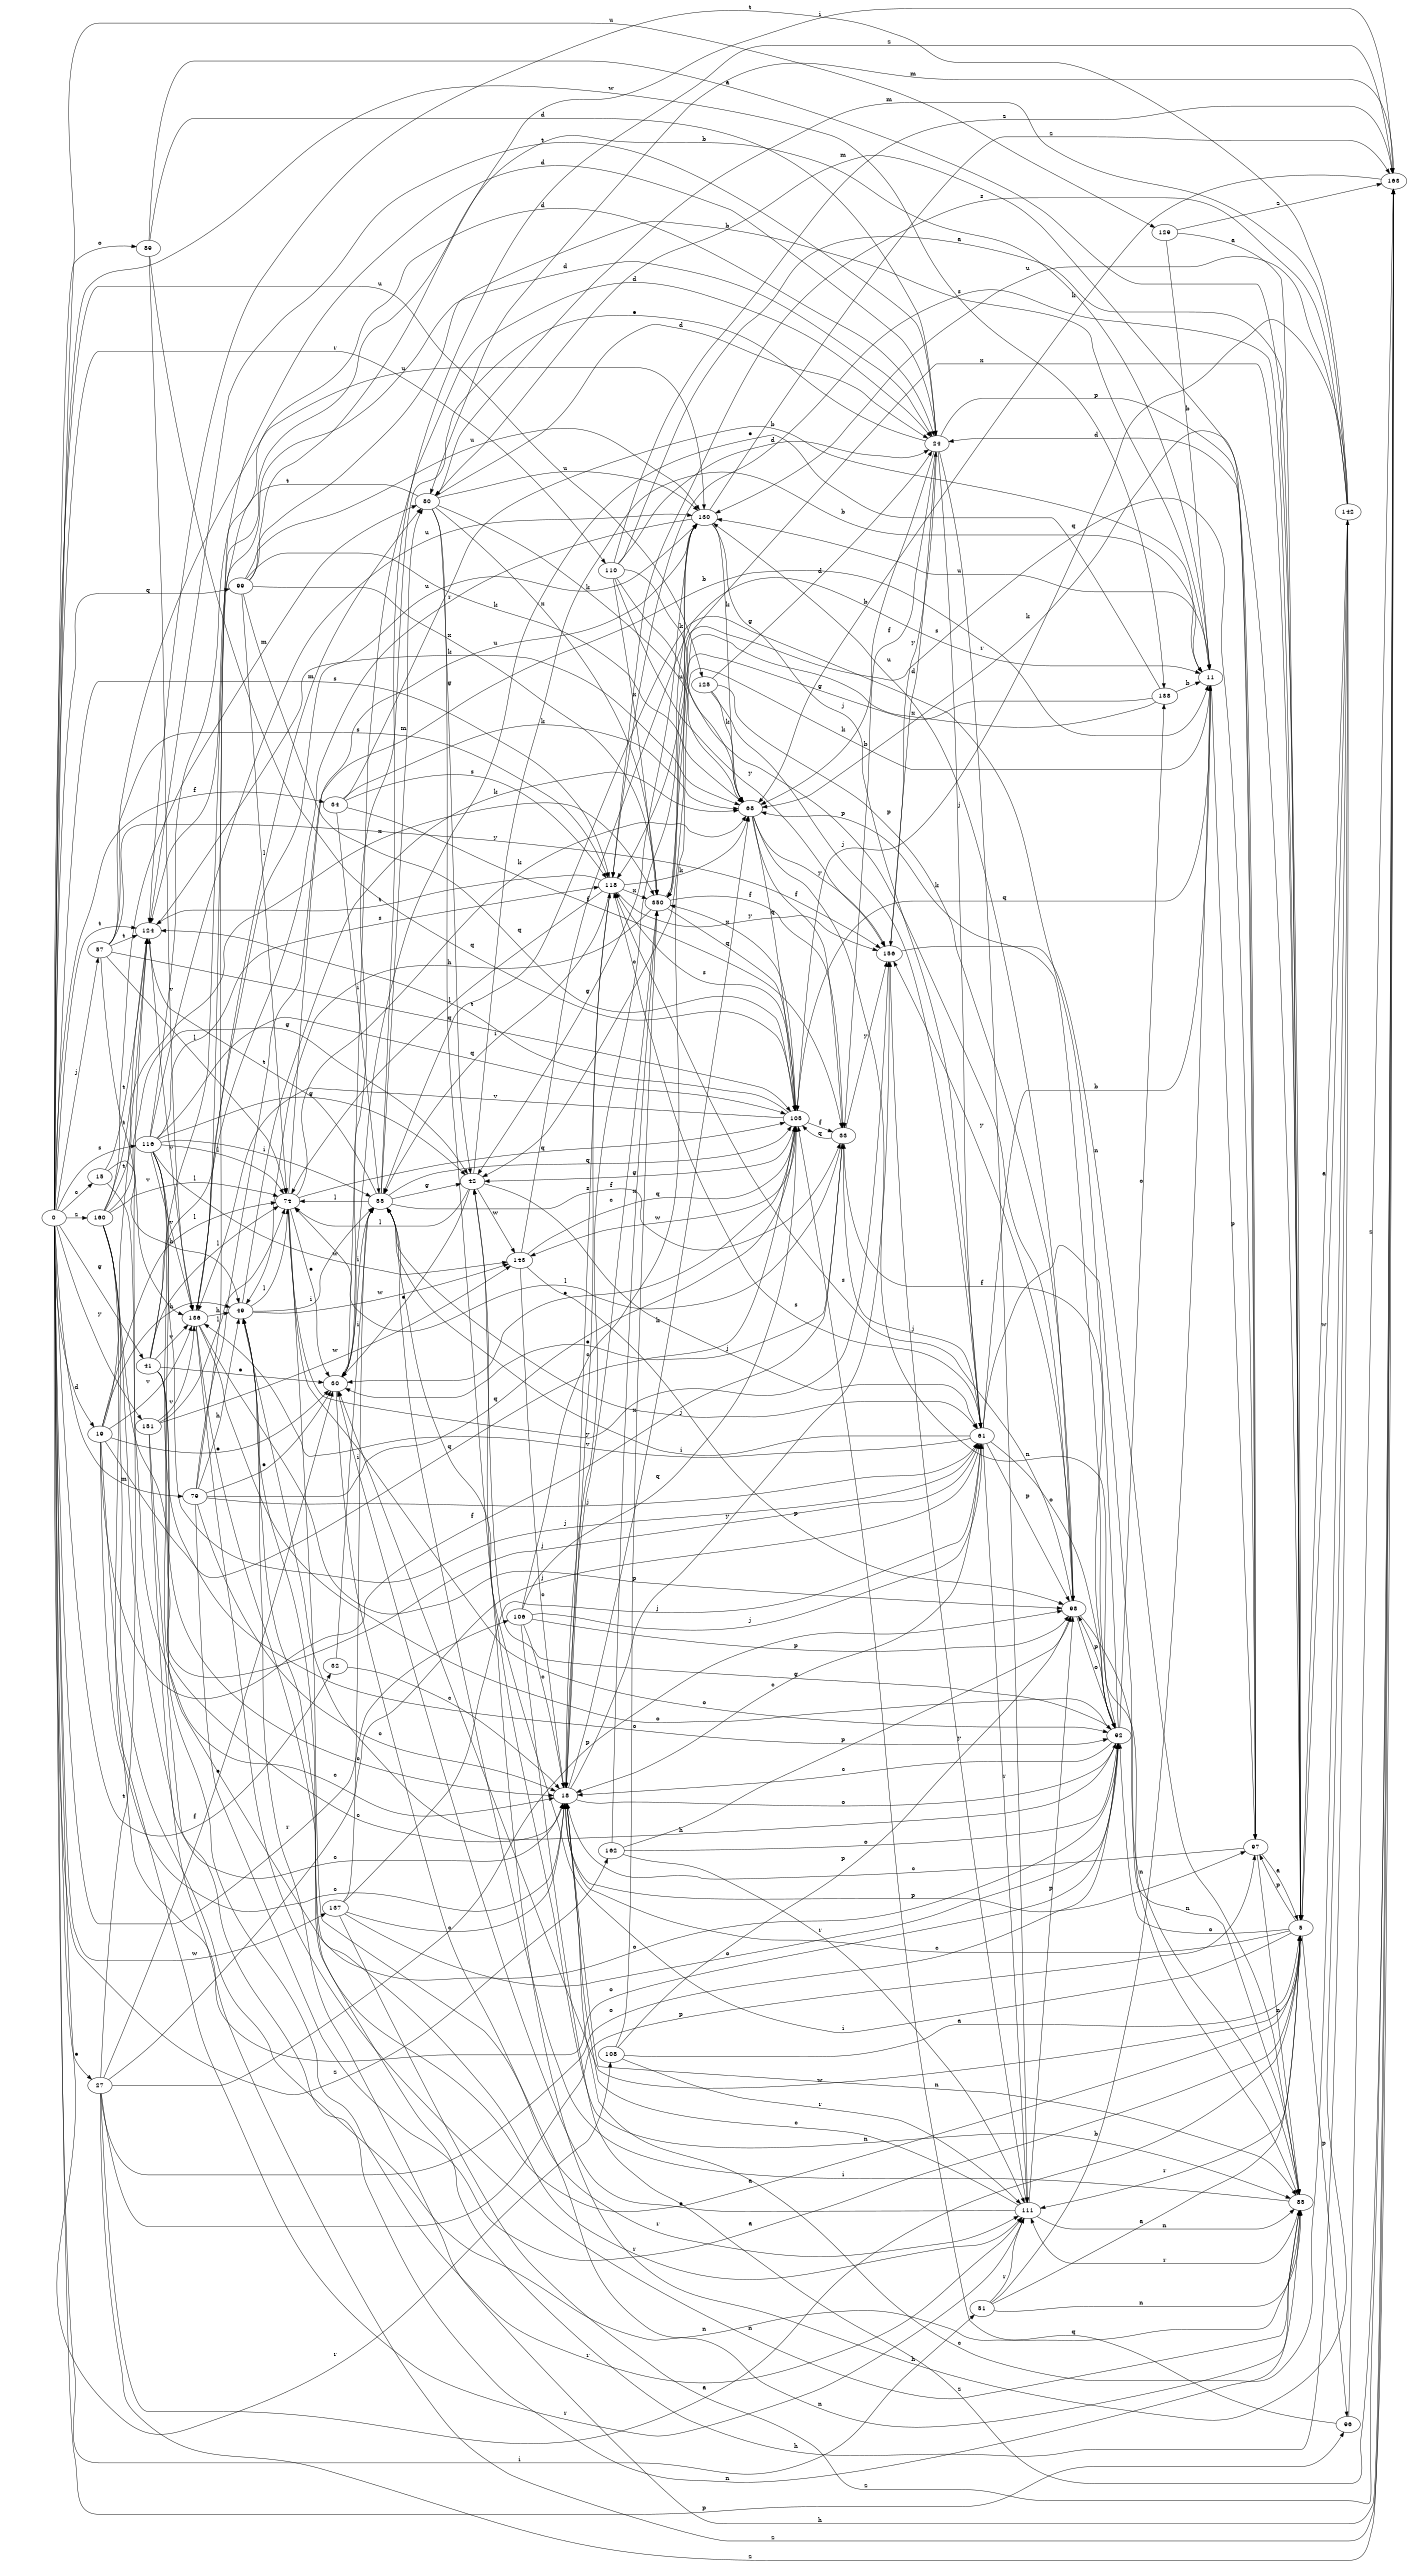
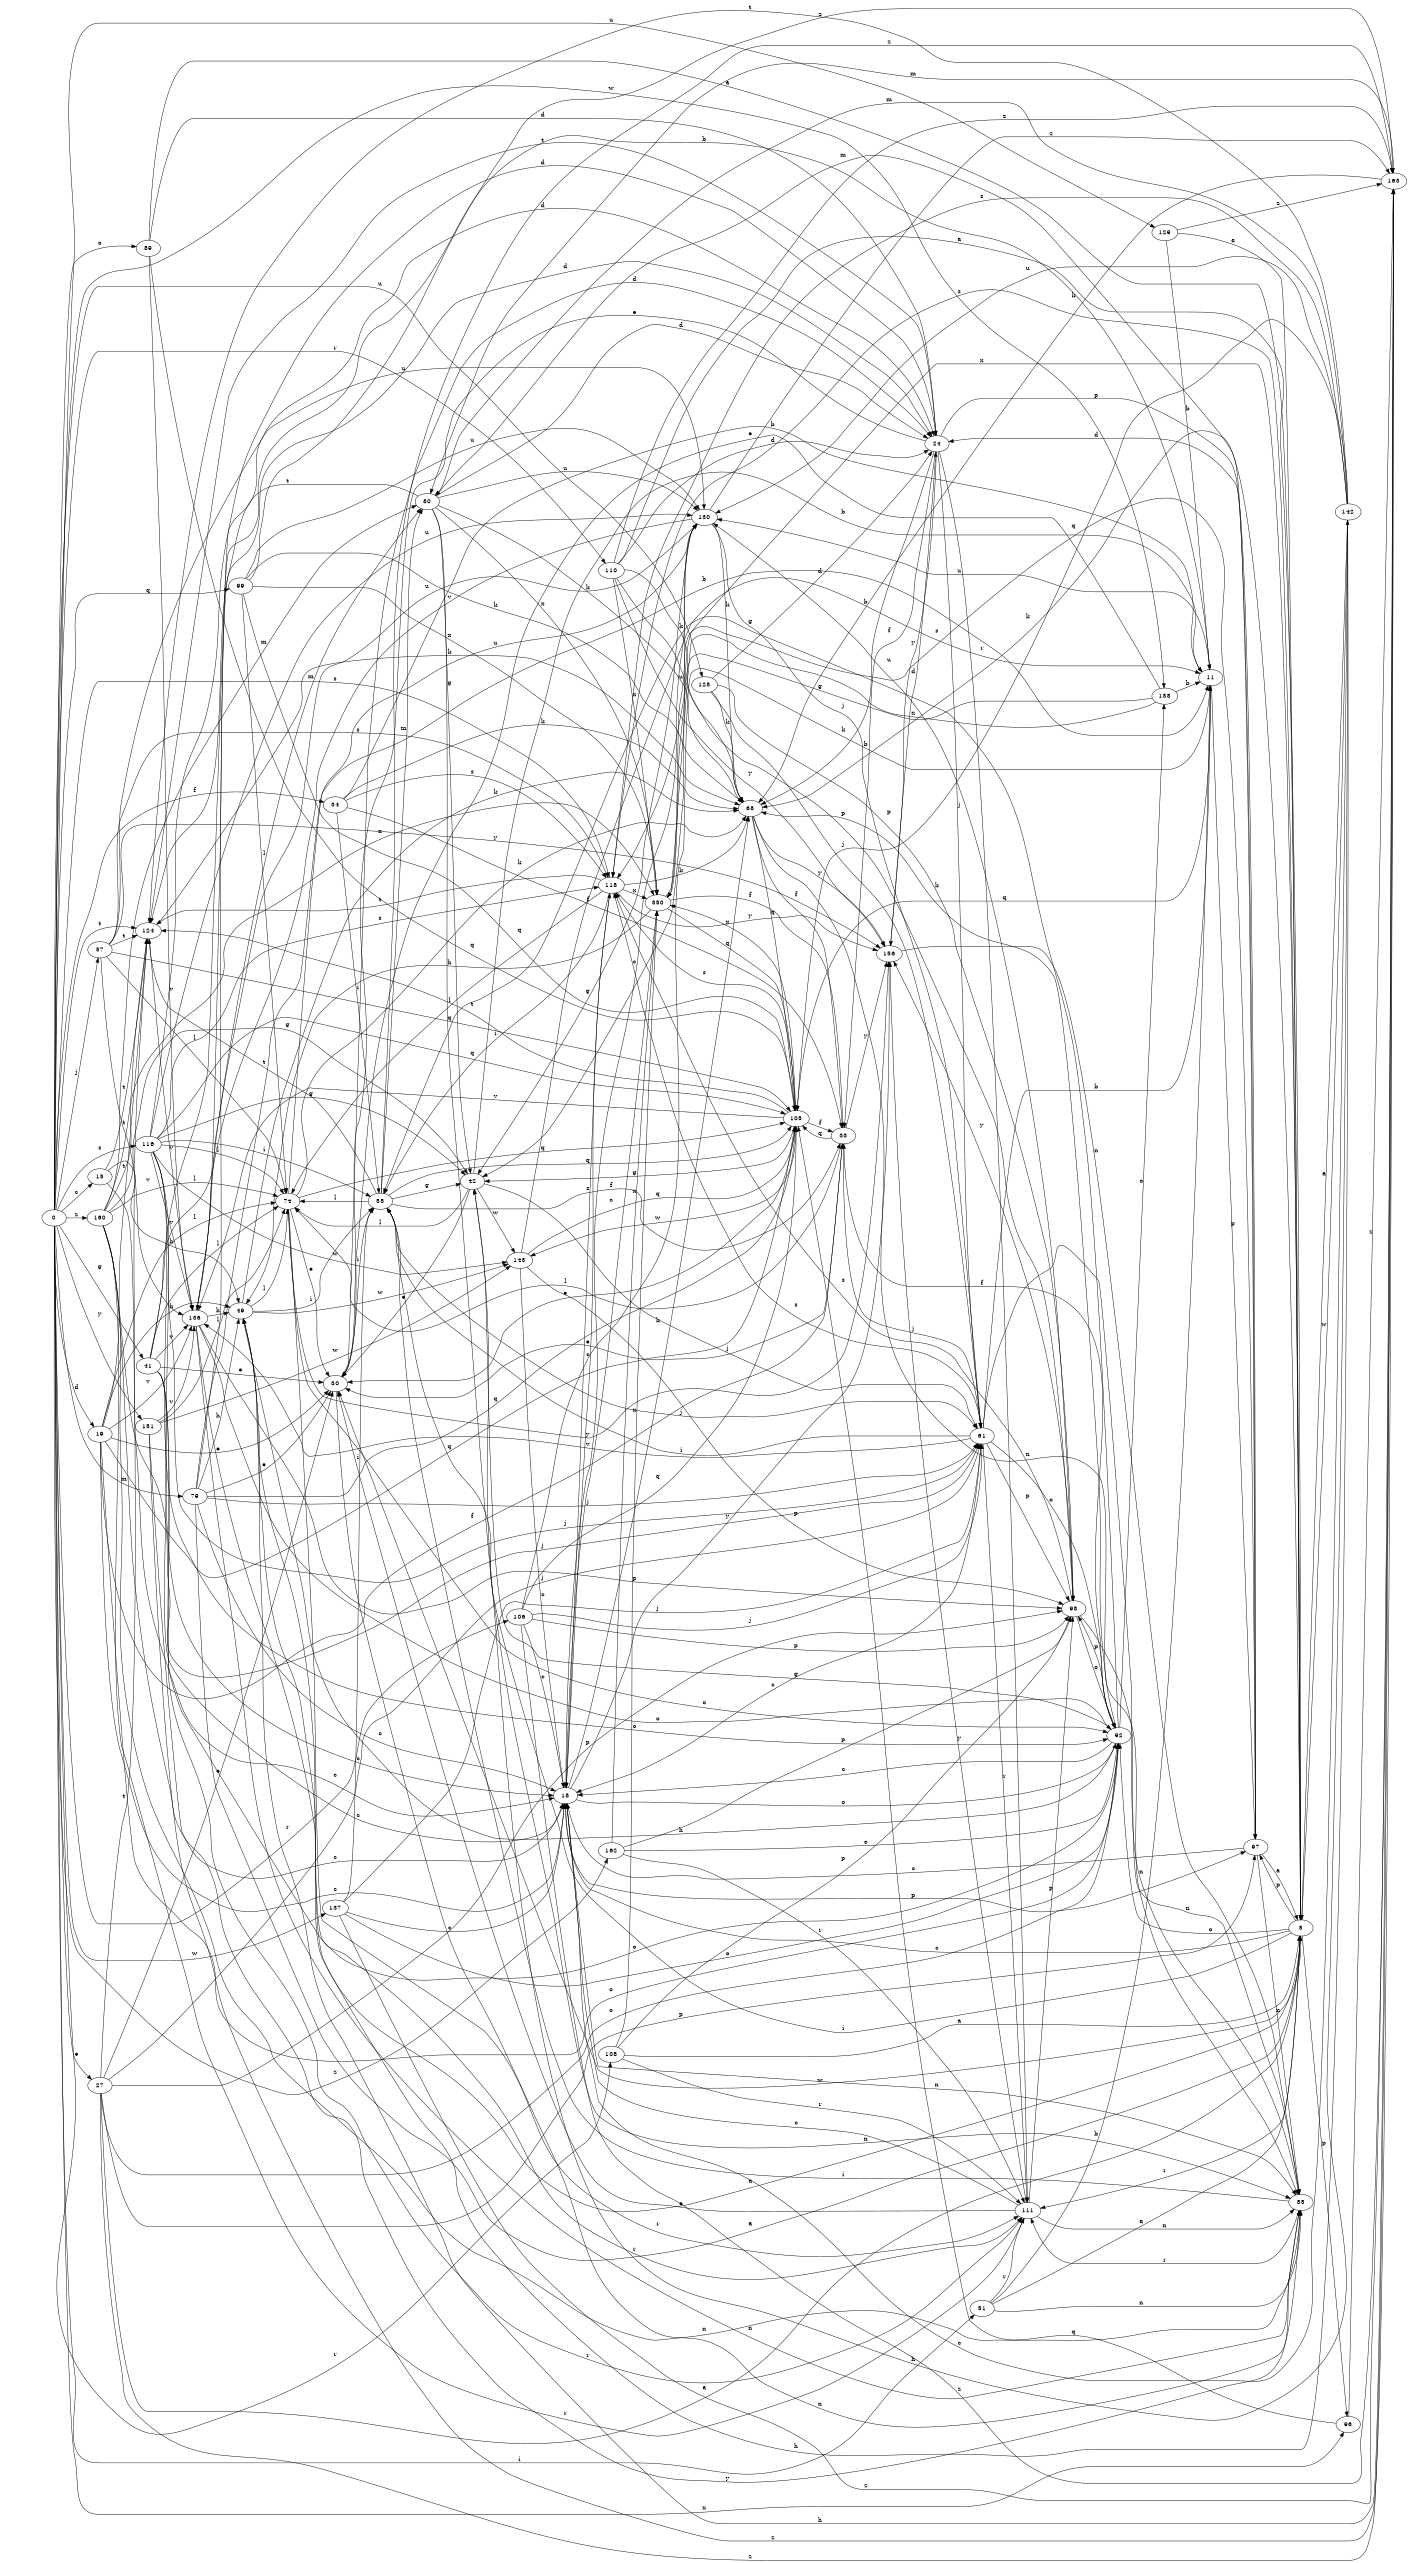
(820, 14) -> (820, 14)
(736, 231) -> none
(450, 597) -> (450, 597)
(335, 1666) -> none
(728, 2478) -> (728, 2478)
(705, 2508) -> (705, 2508)
